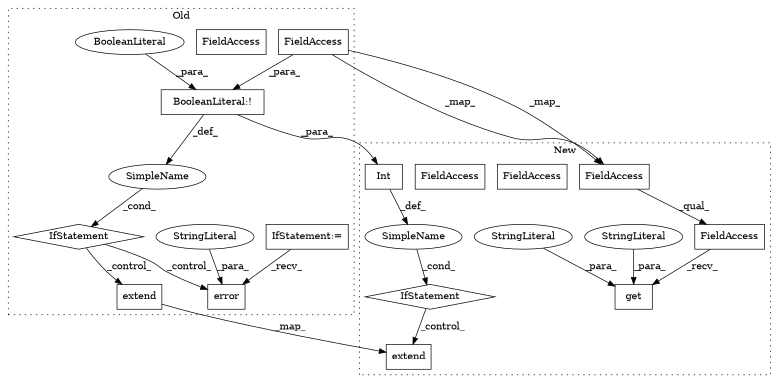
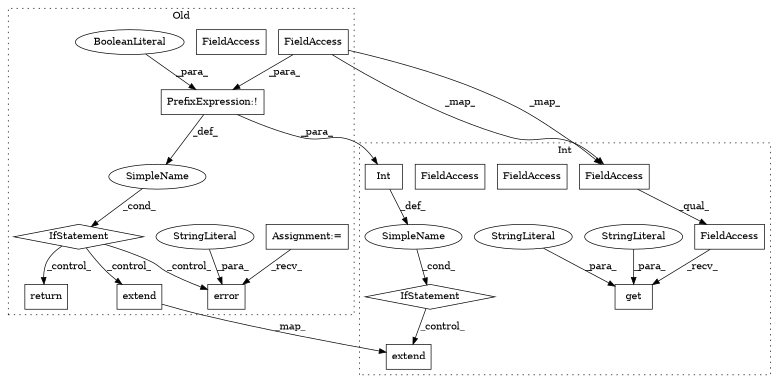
(213, 102) -> (213, 102)
(565, 151) -> (565, 151)
(307, 237) -> (307, 237)
none -> (46, 297)
